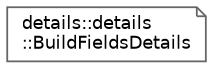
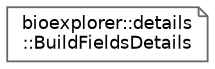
(107, 34) -> (107, 34)
